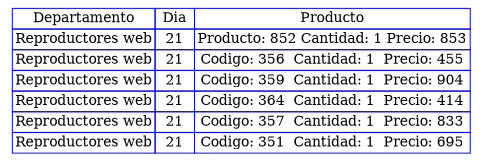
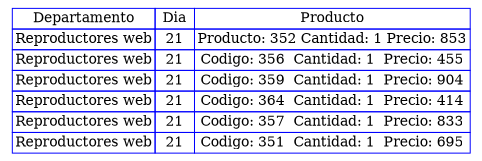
(332, 39) -> (332, 39)
